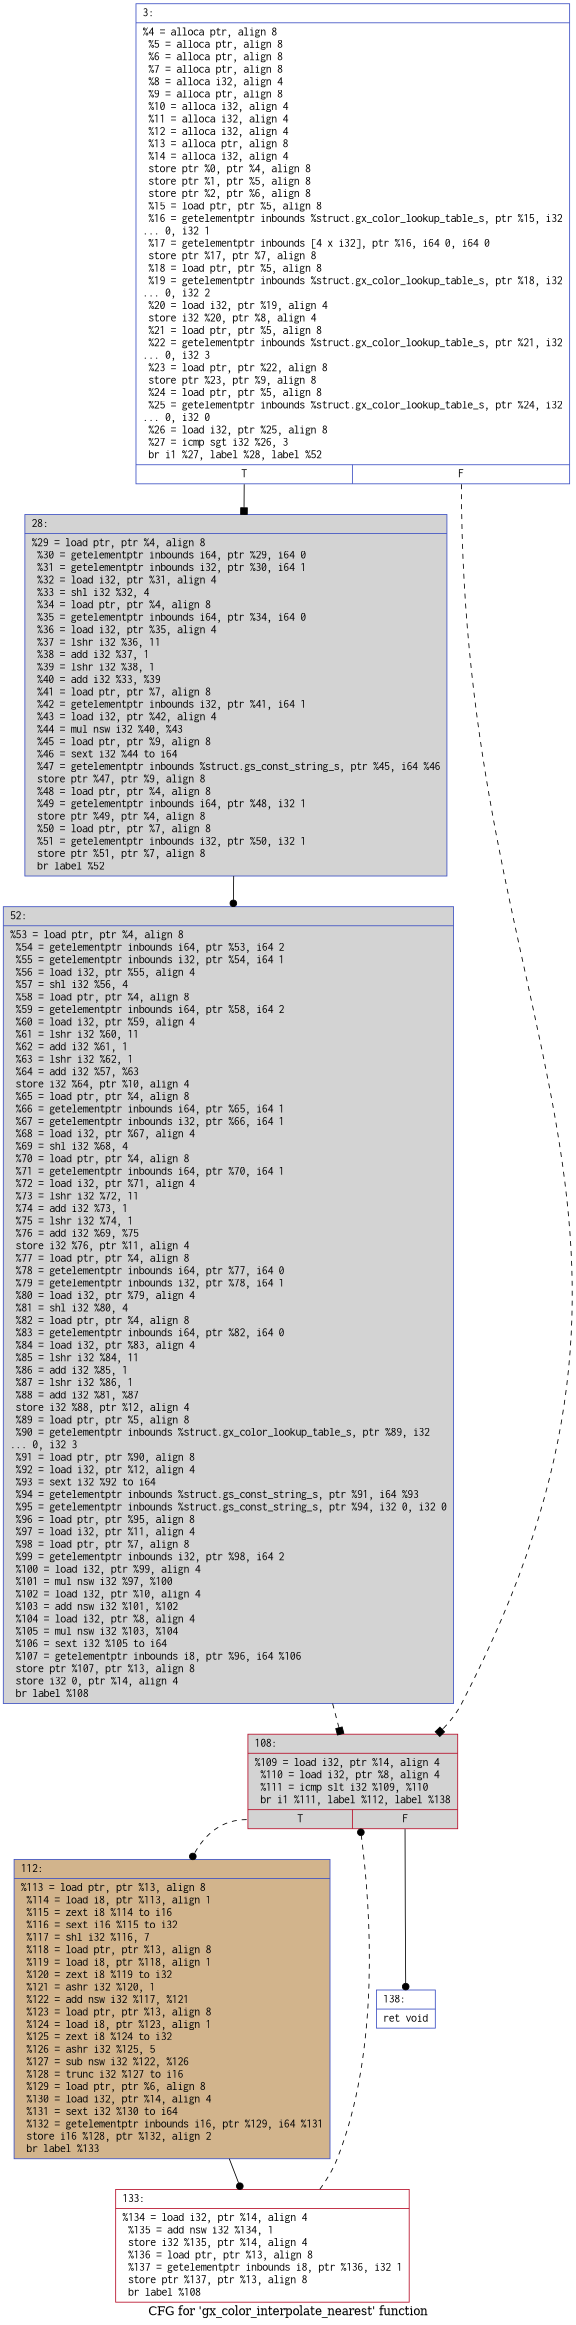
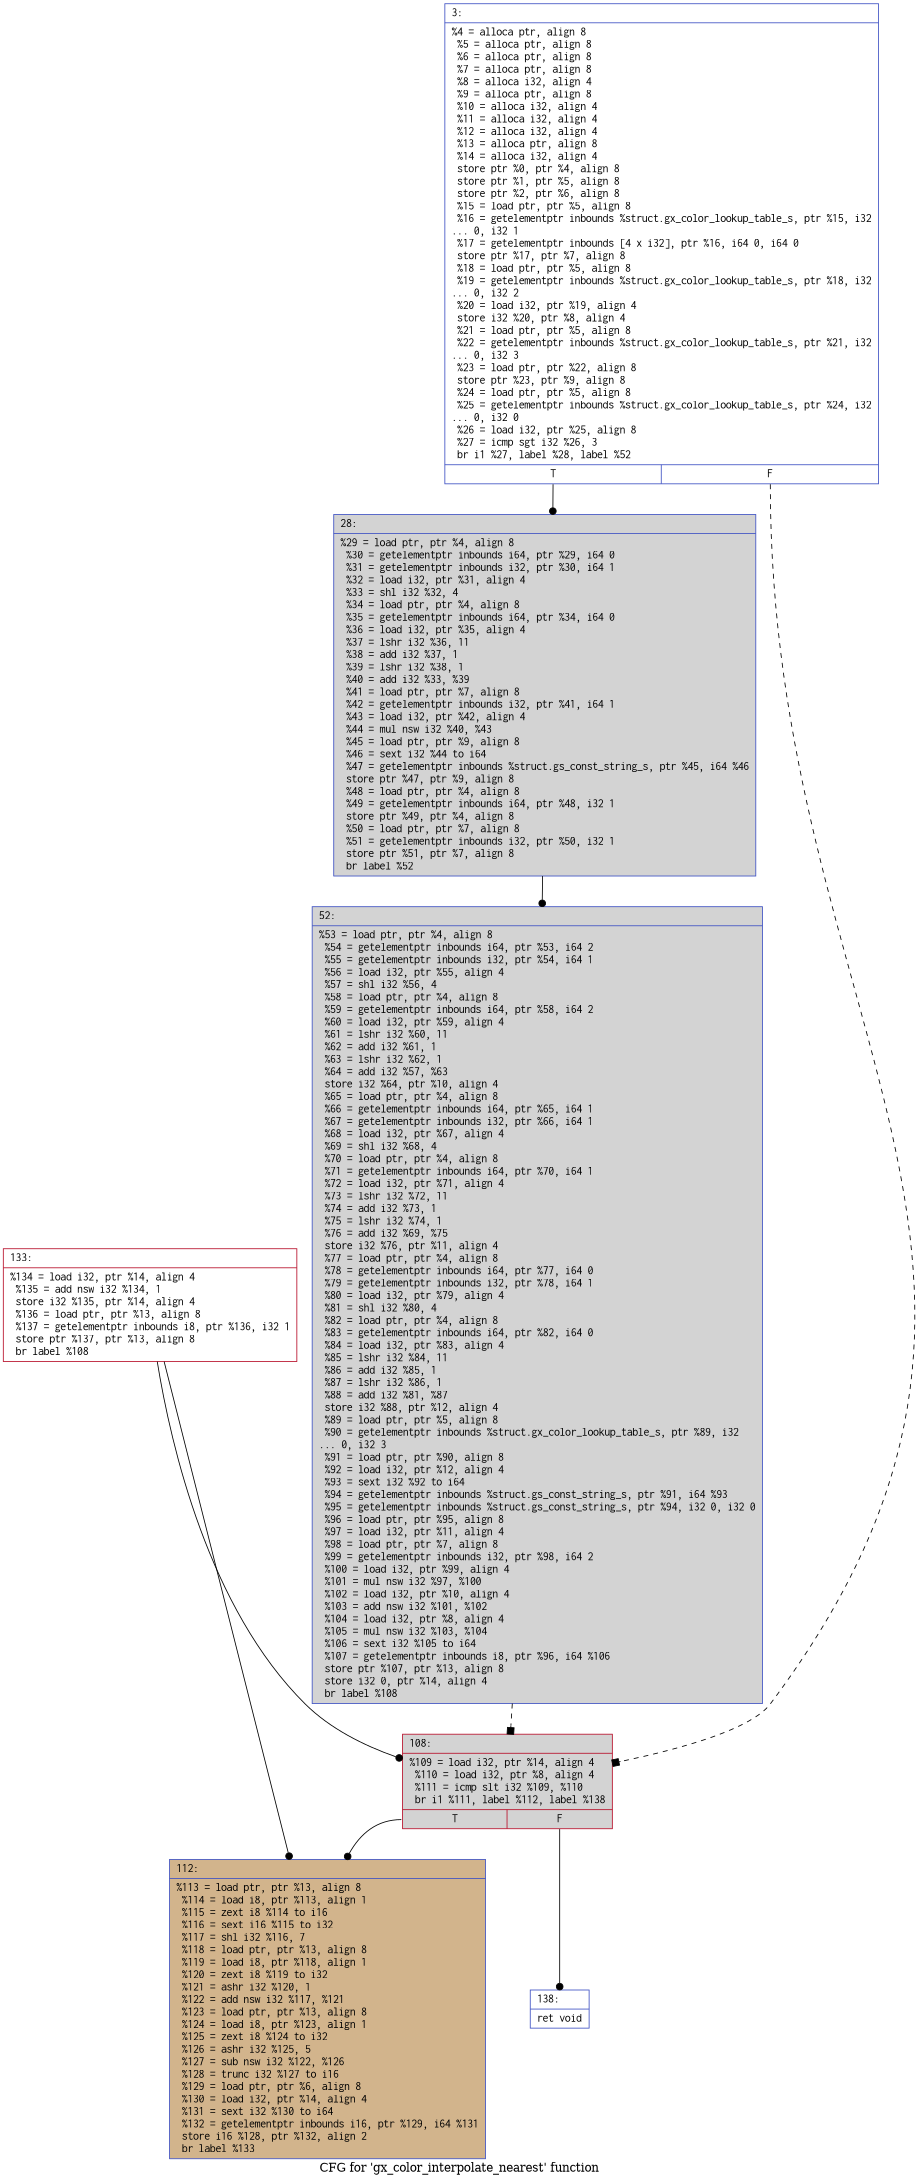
(244, 495) -> (553, 496)
(216, 1829) -> (371, 1829)
(367, 2016) -> (228, 1592)
(234, 2171) -> (226, 1607)
